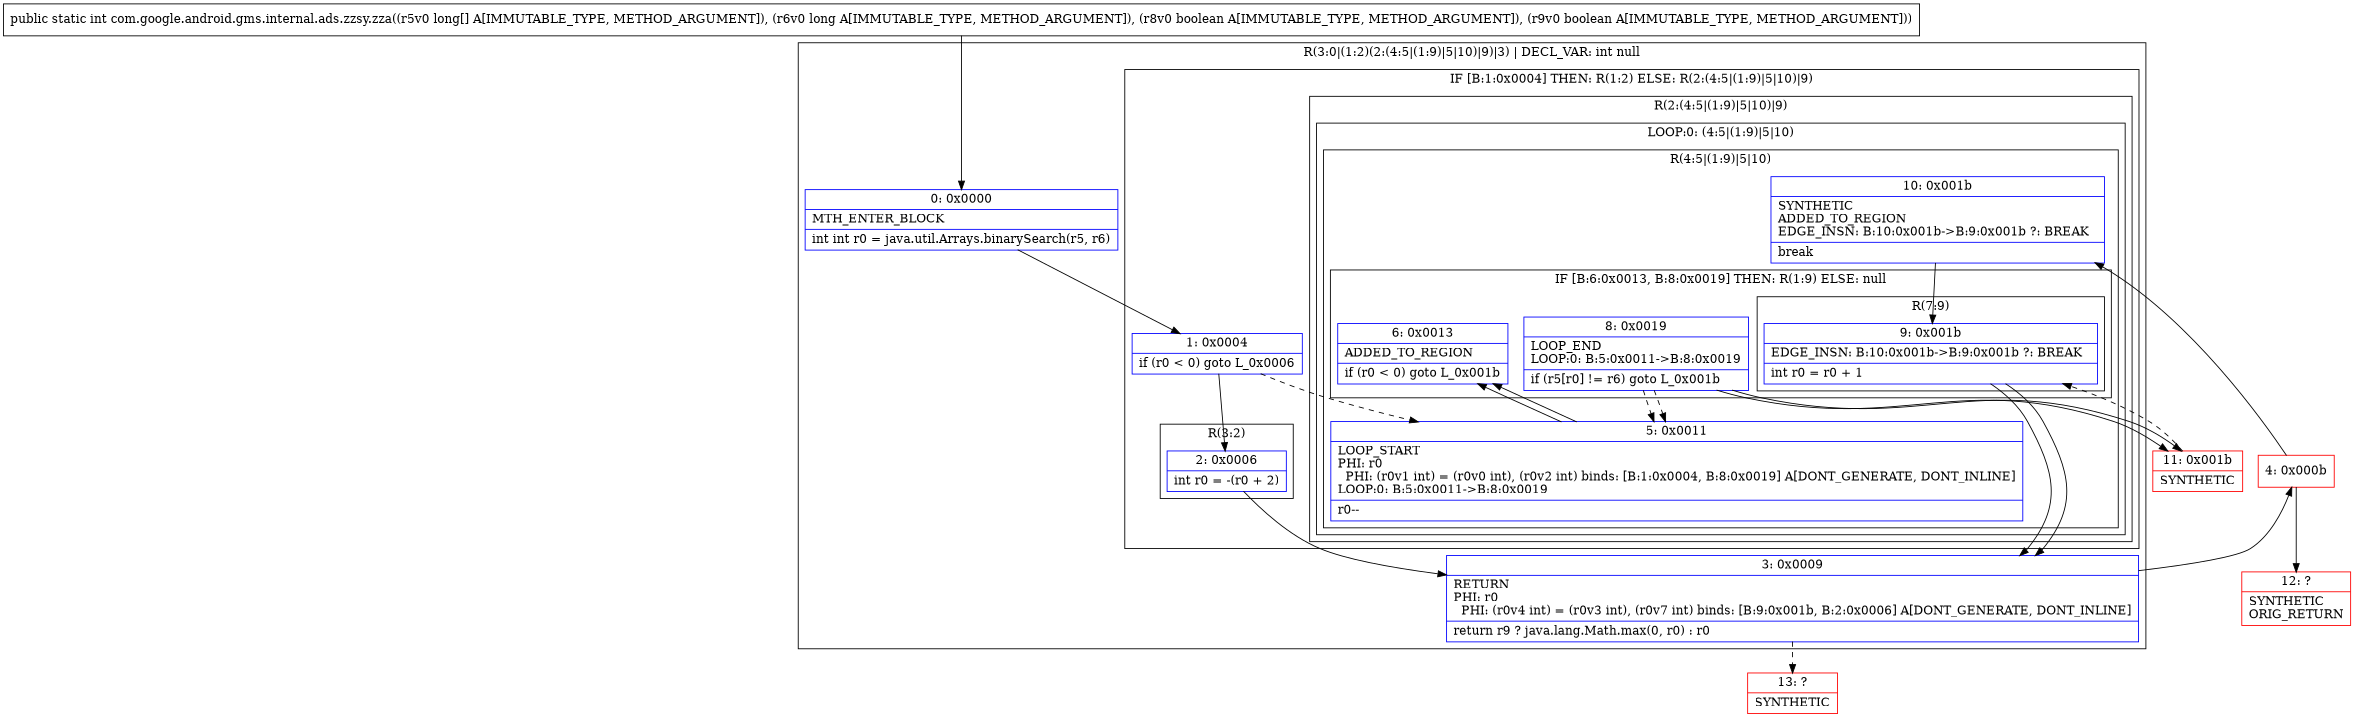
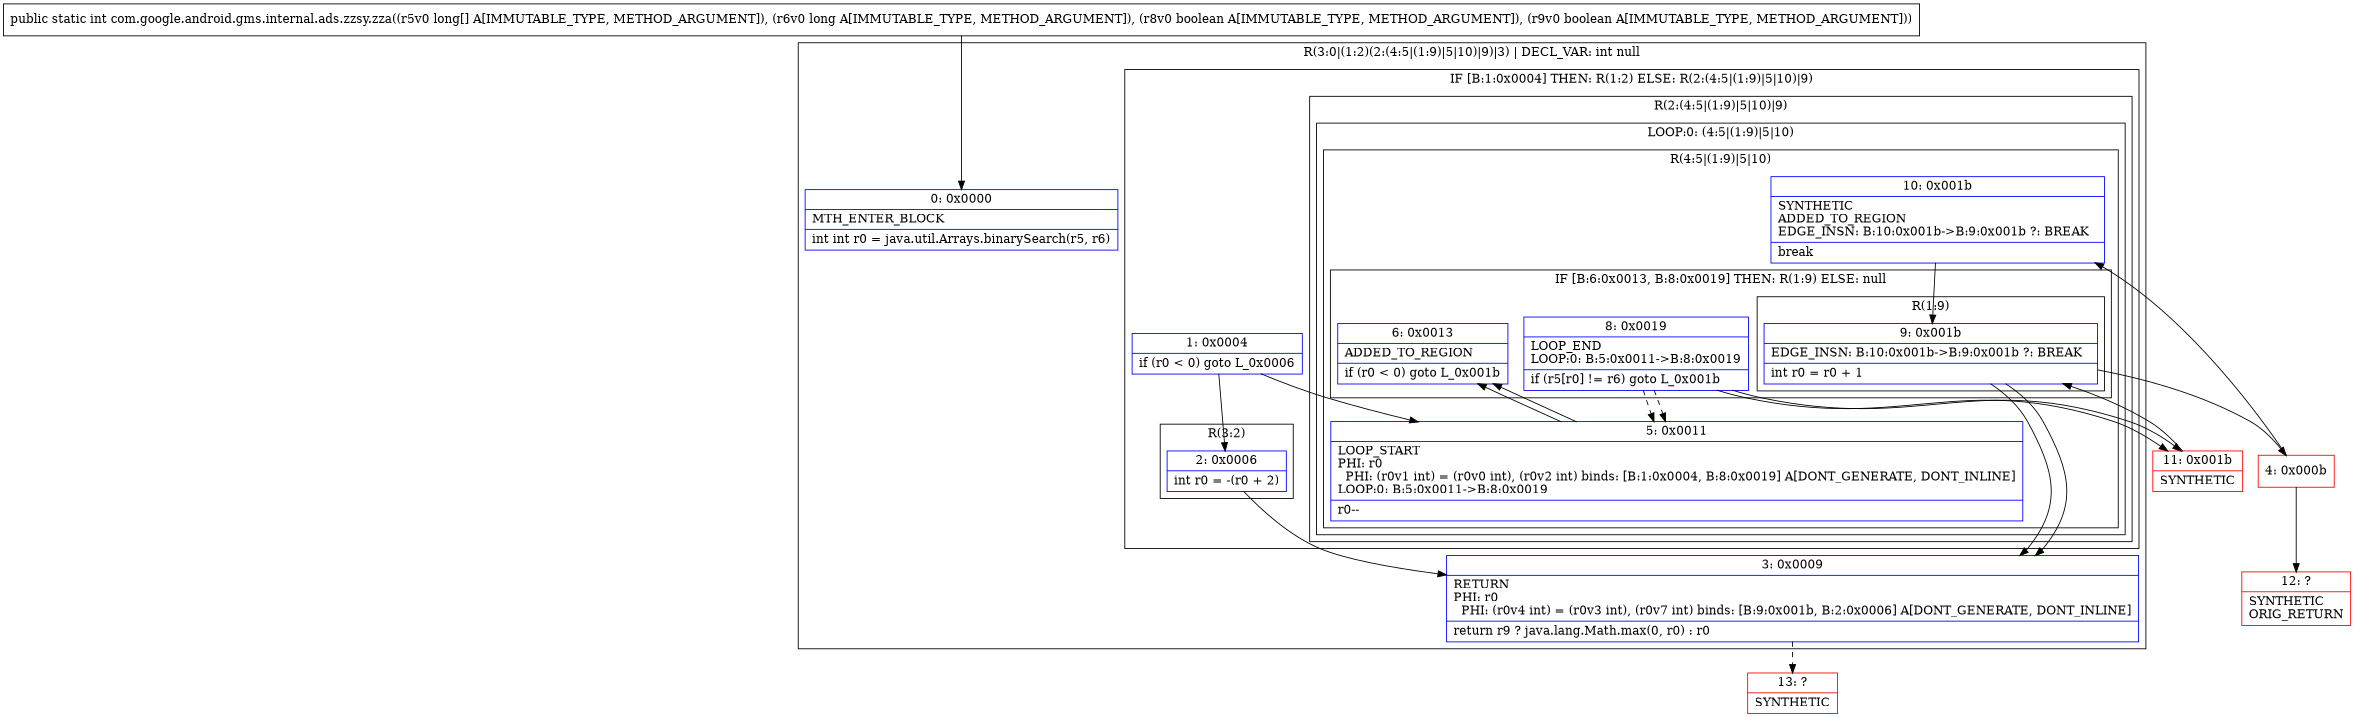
(1095, 290) -> none
(1931, 307) -> (1931, 307)
(1345, 403) -> (1345, 403)
(2151, 423) -> (2151, 423)
(2228, 556) -> (2196, 396)
